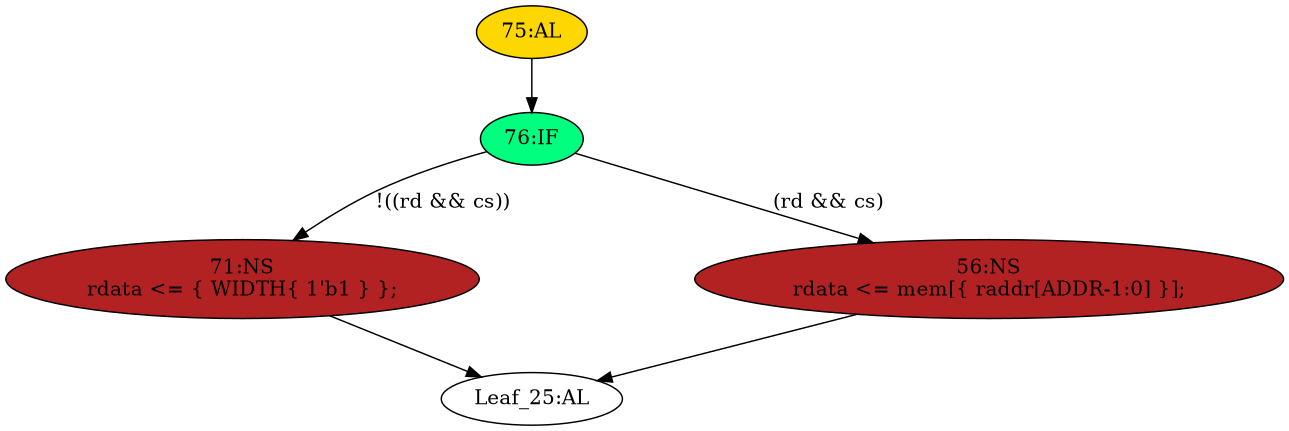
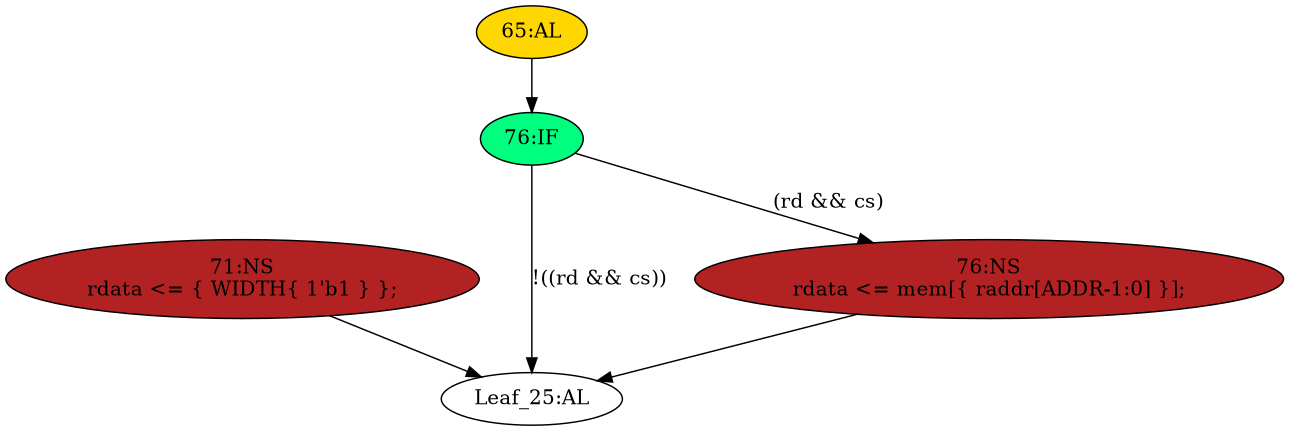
(532, 32) -> (532, 32)
(393, 184) -> (532, 261)
(989, 279) -> (989, 279)
